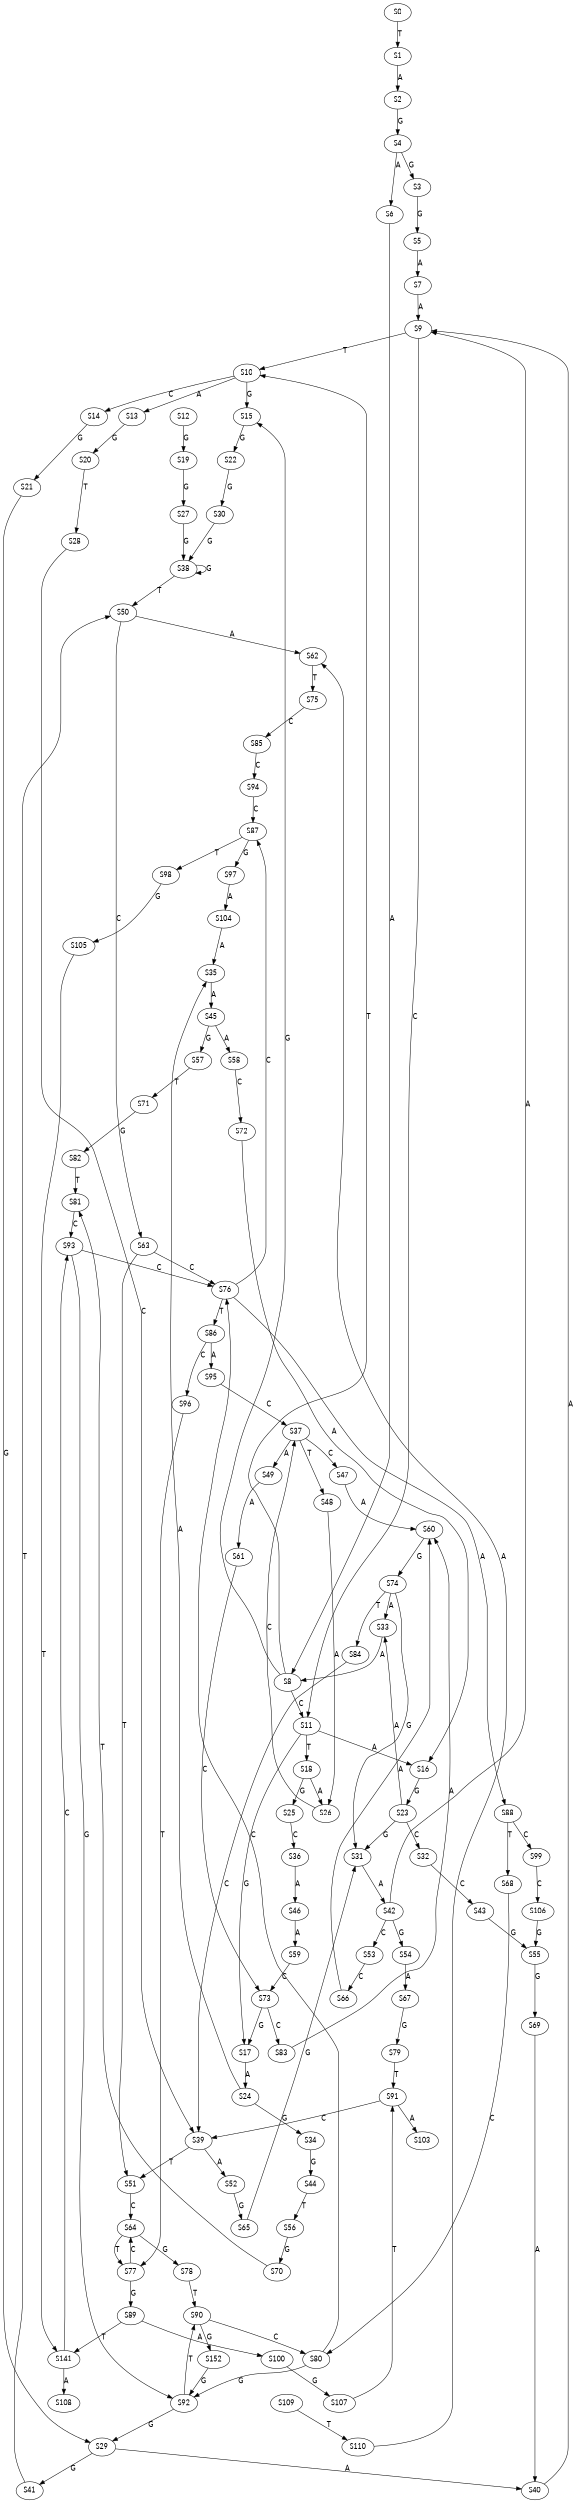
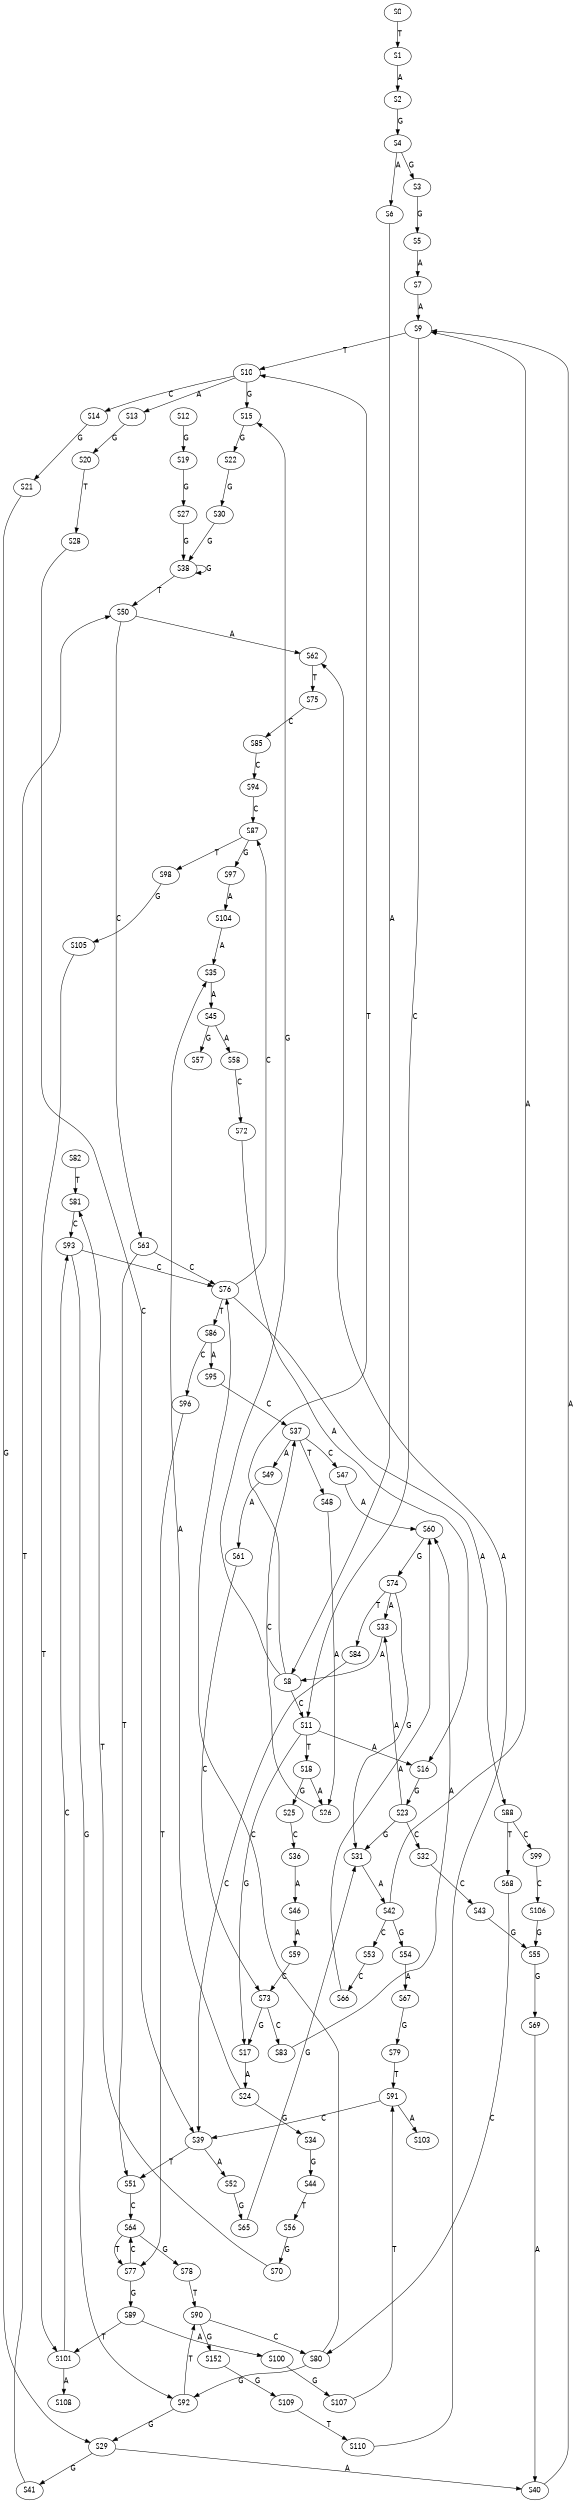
(144, 1105) -> none
(64, 2360) -> (64, 2360)
(200, 2379) -> (248, 2380)
